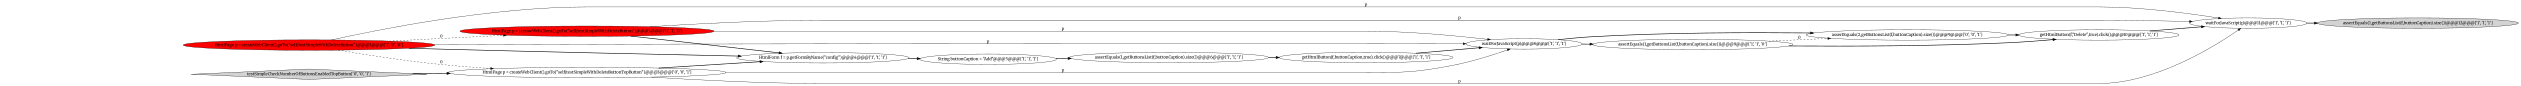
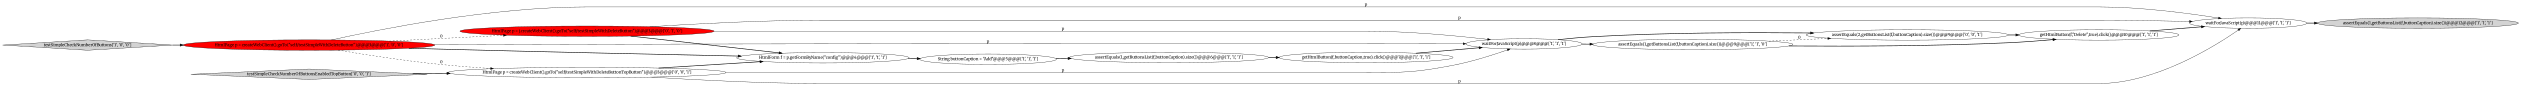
none -> (88, 45)
